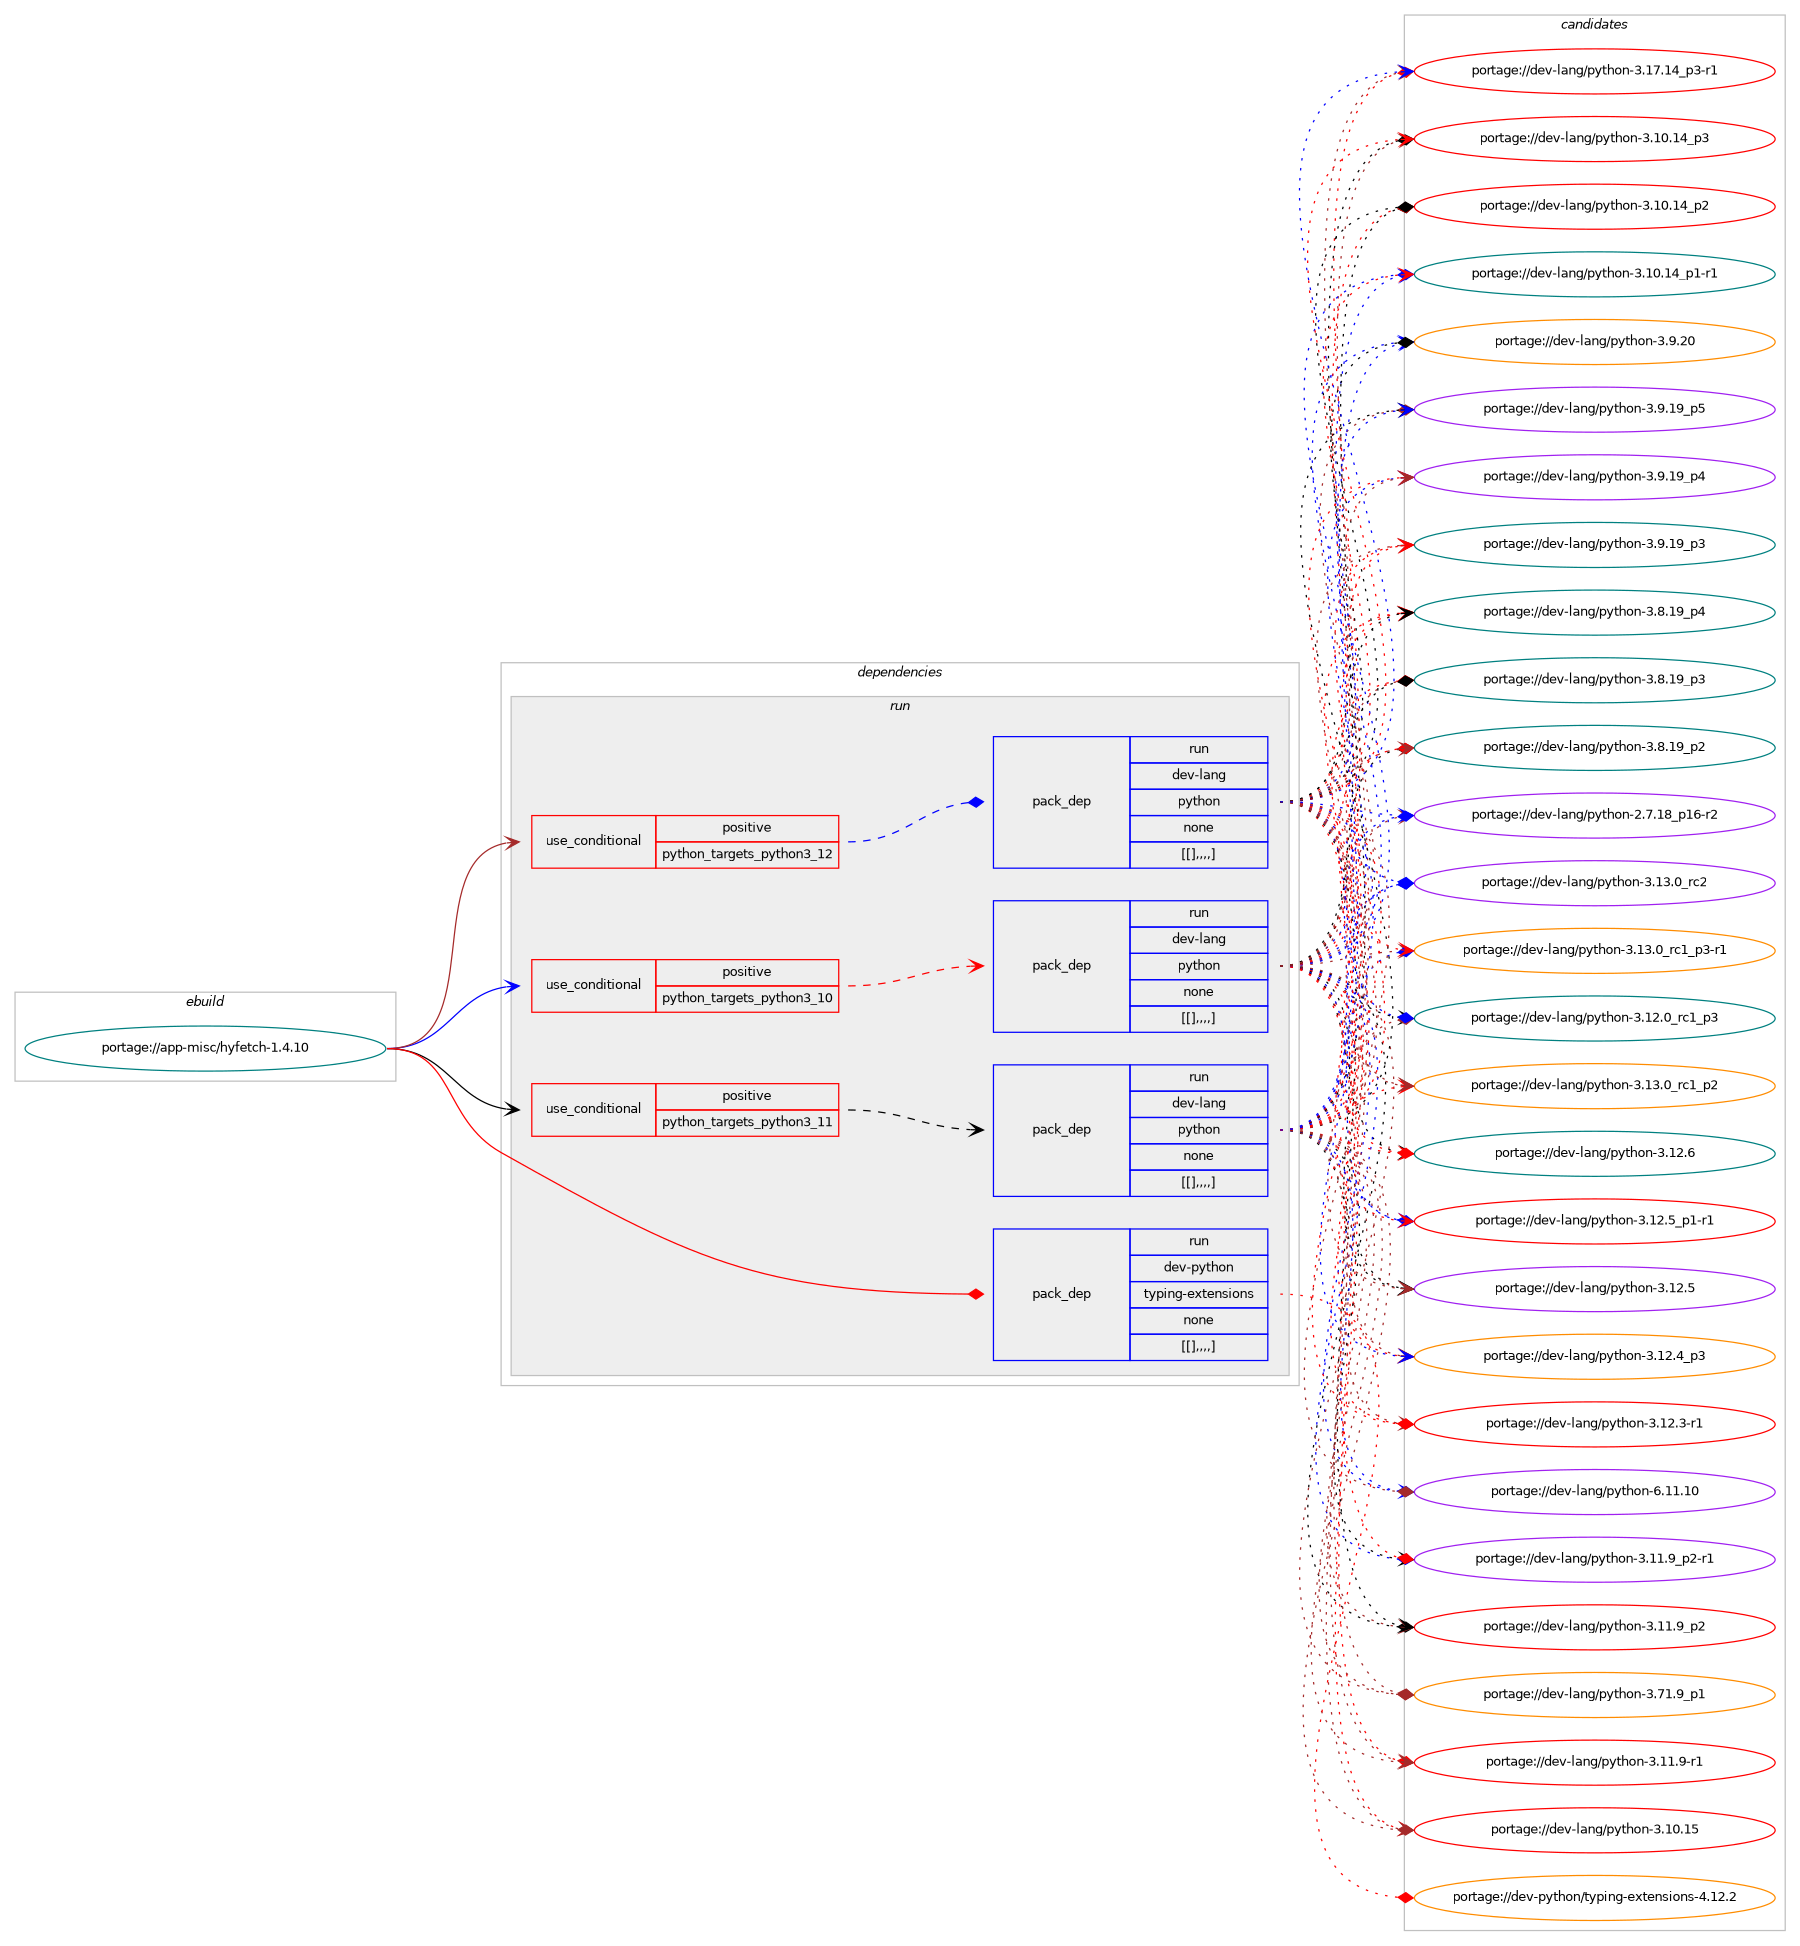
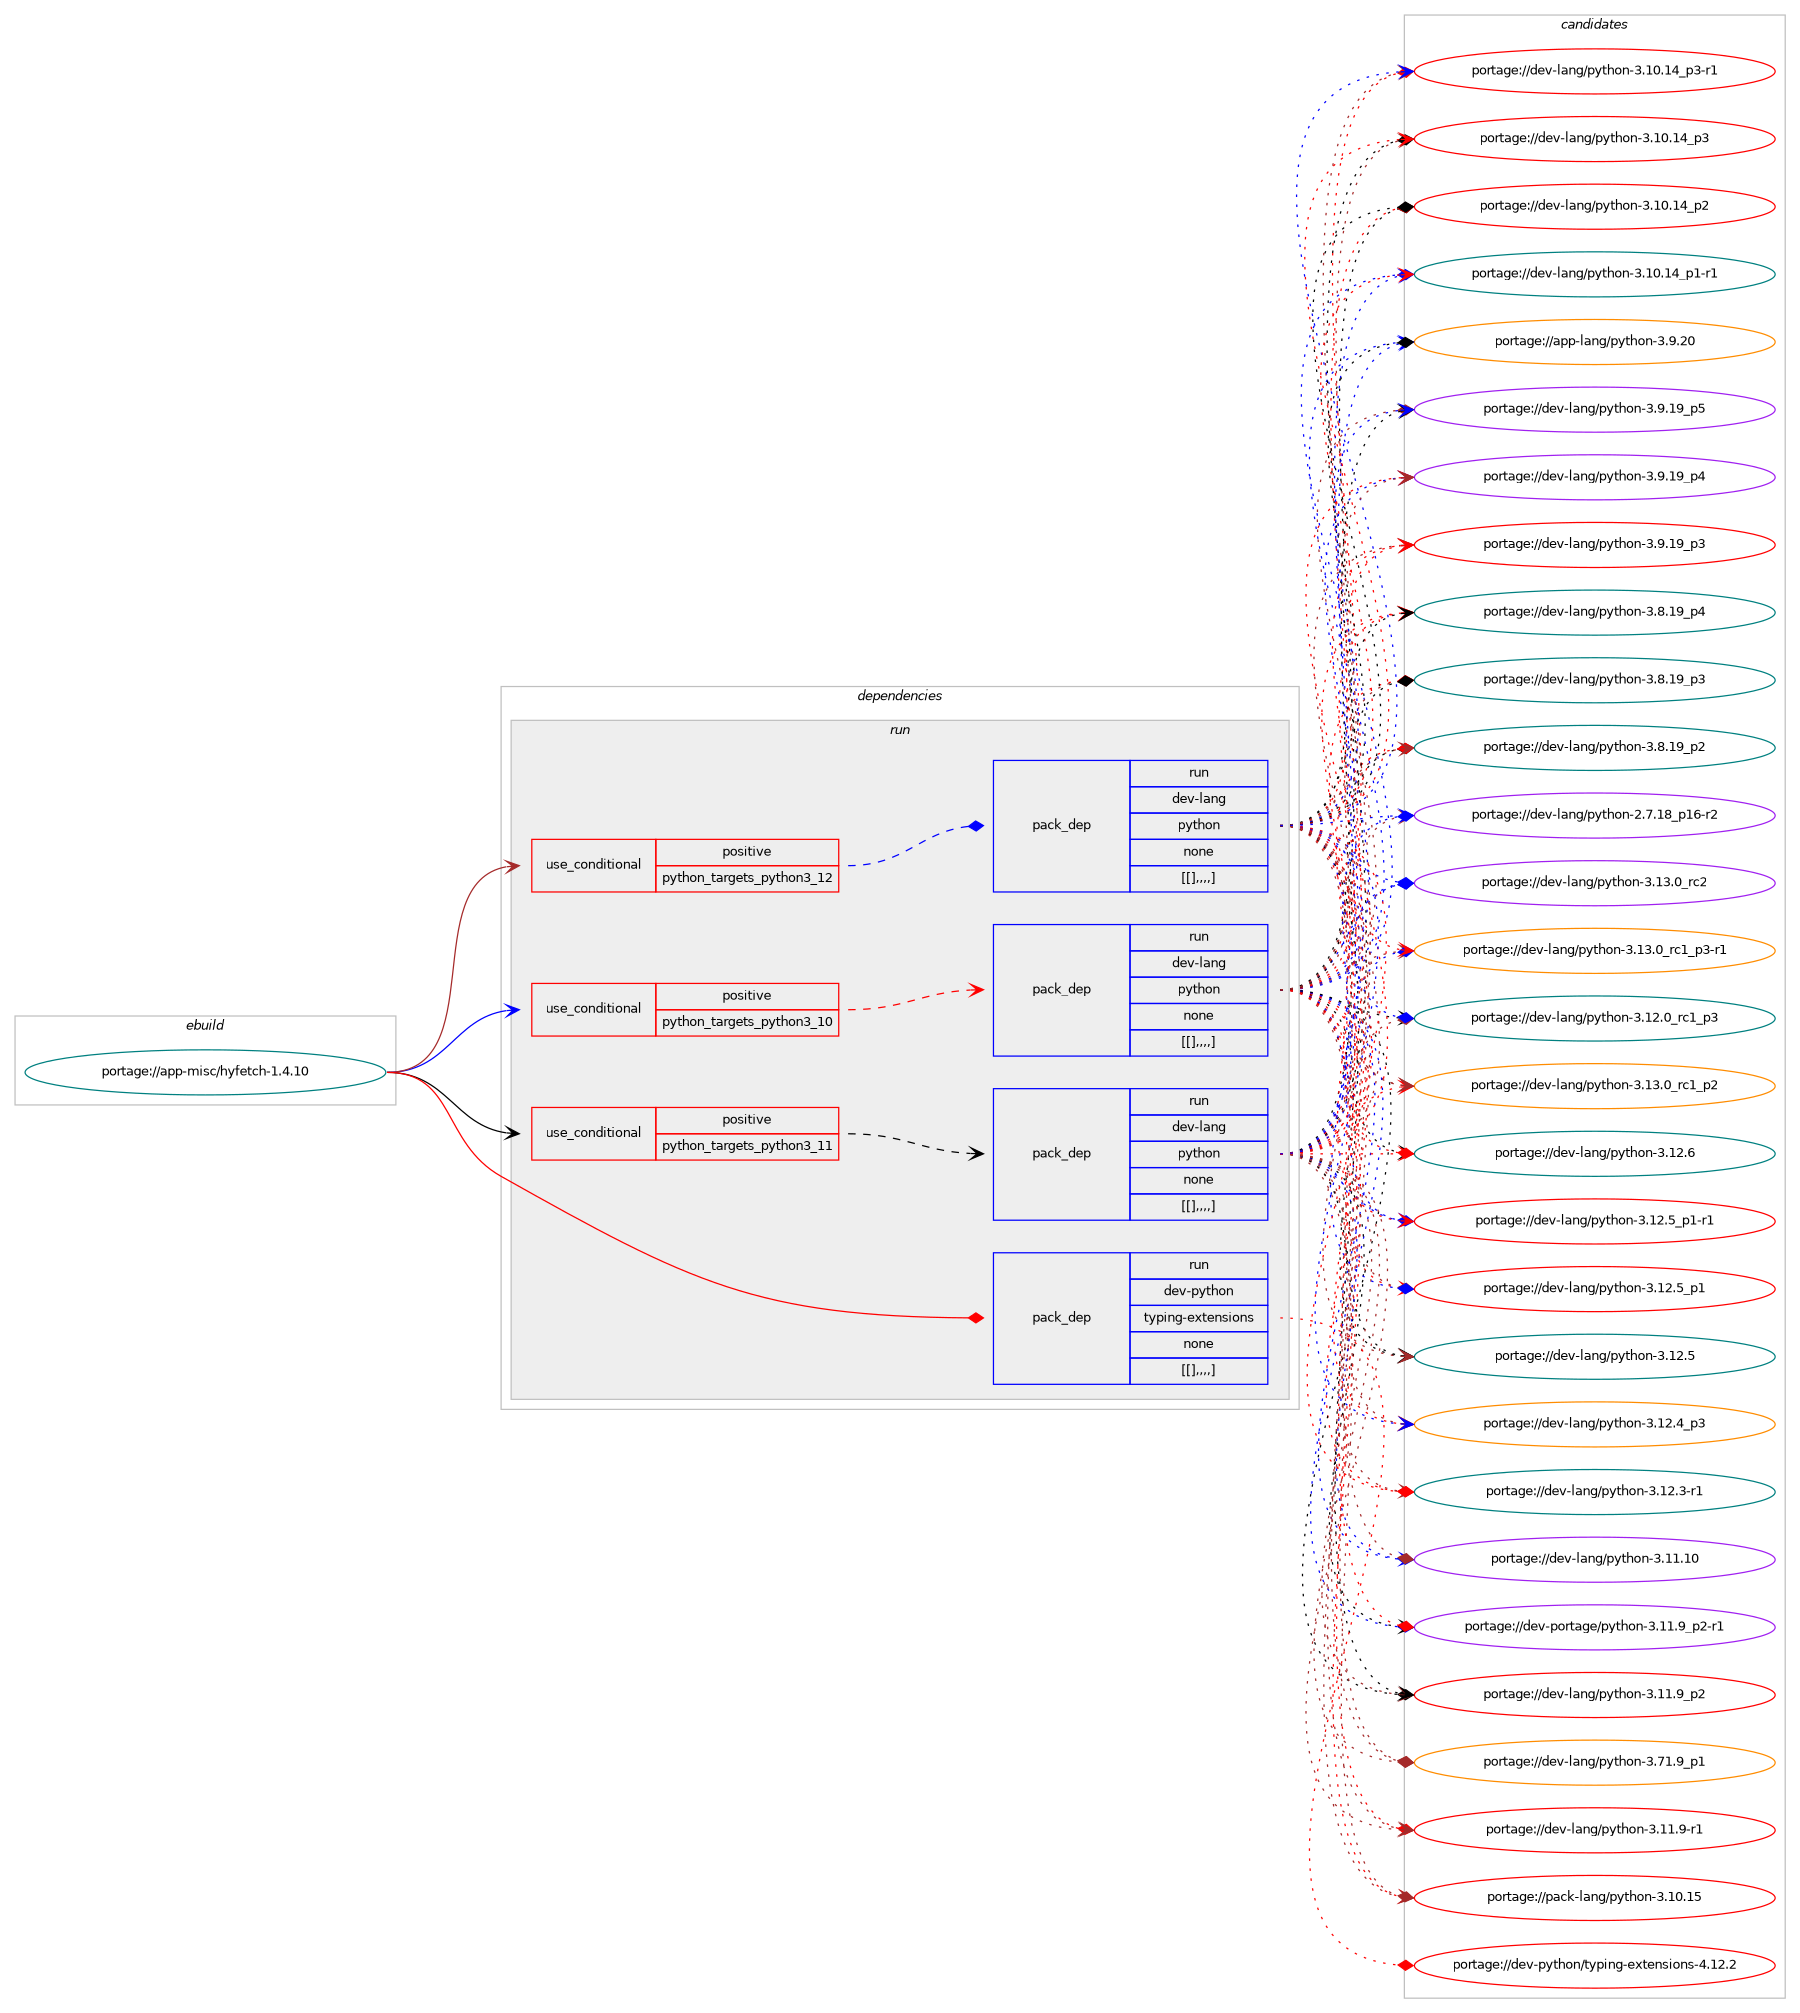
(1595, 71) -> (1595, 71)
(1595, 342) -> (1595, 342)
(1595, 545) -> (1595, 545)
none -> (1595, 1289)
(1595, 1289) -> (1595, 1357)
(1595, 1424) -> (1595, 1492)
(1595, 1492) -> (1595, 1560)
(1595, 1560) -> (1595, 1627)
(1595, 1830) -> (1595, 1898)
(1595, 1898) -> (1595, 1966)
